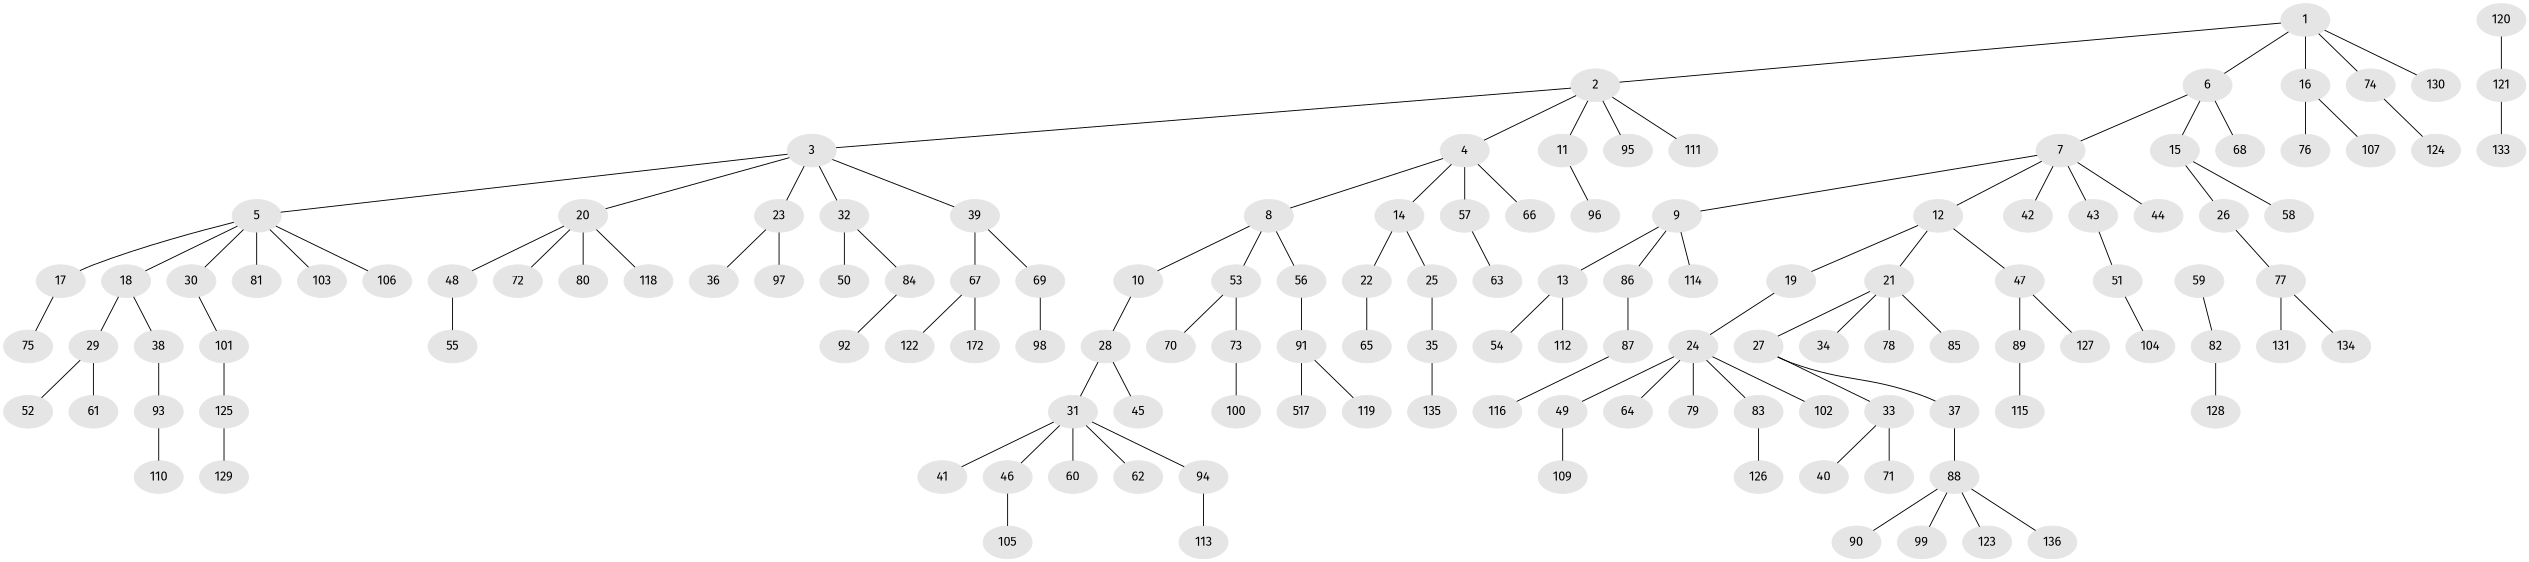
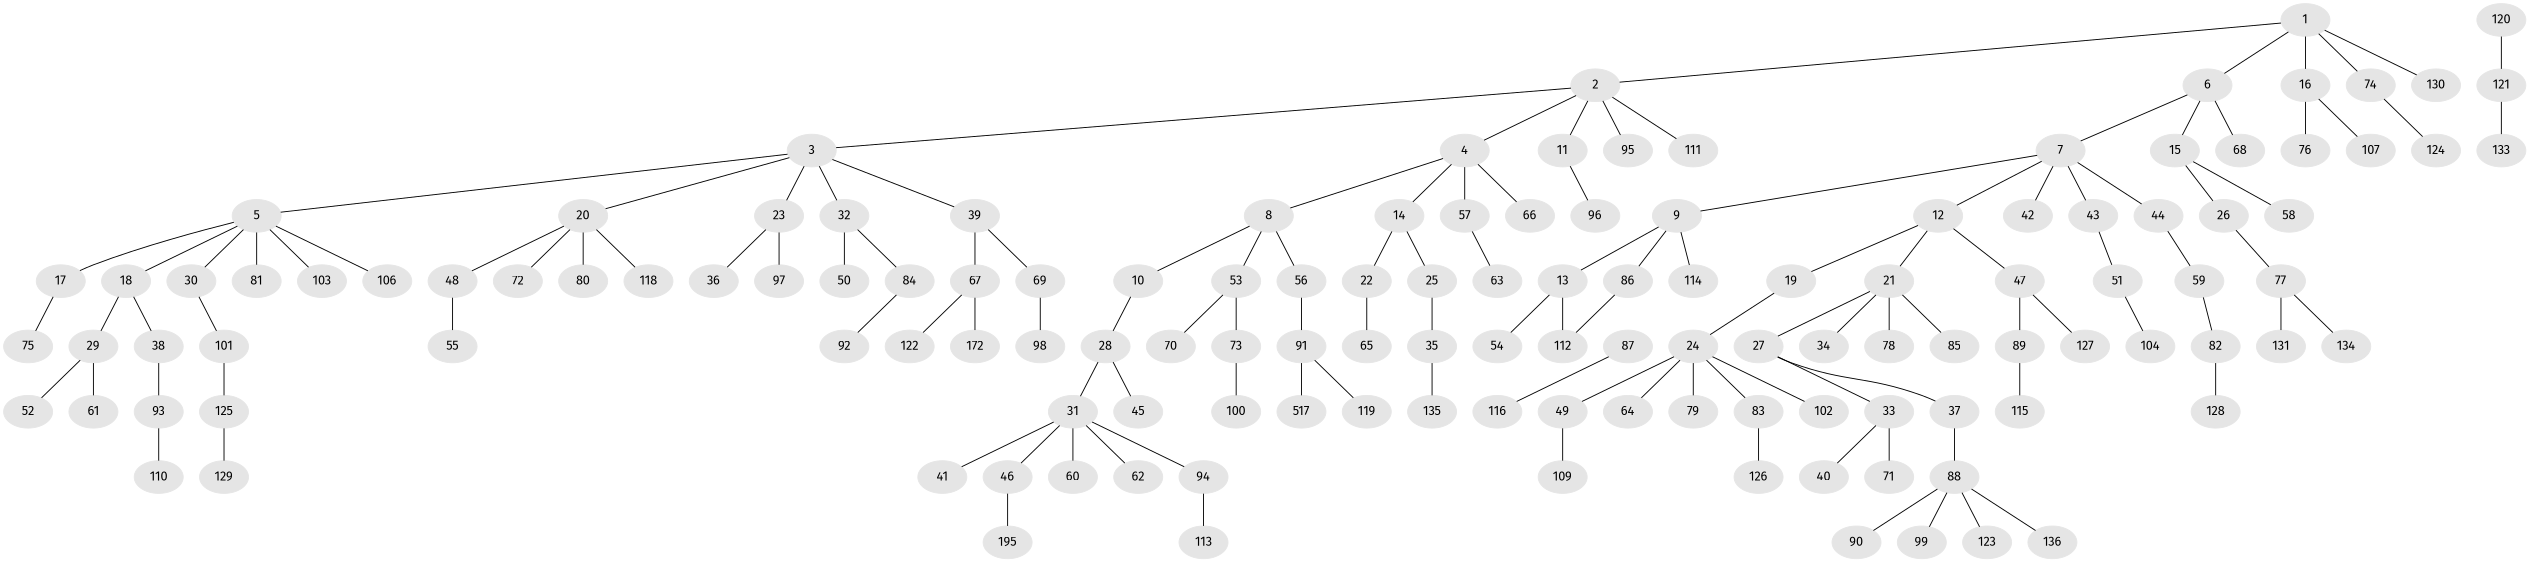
none -> (2179, 249)
(1628, 314) -> (1595, 314)
(1008, 542) -> (1008, 542)
